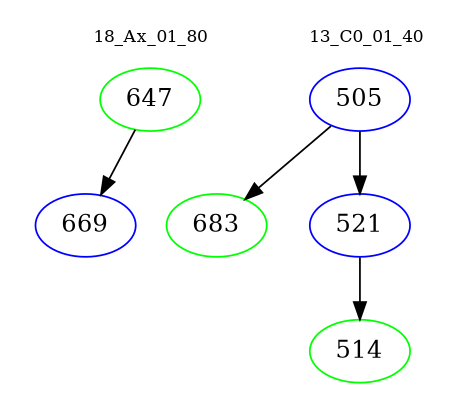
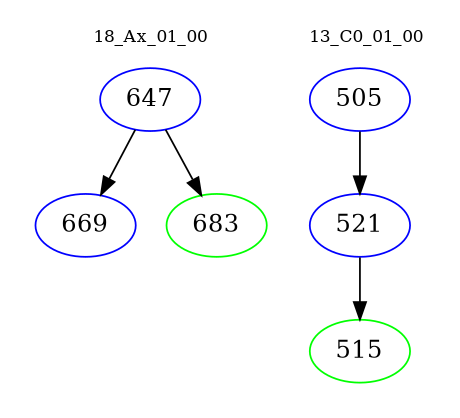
(151, 38) -> (151, 38)
(367, 38) -> (367, 38)
(150, 100) -> (150, 100)
(307, 146) -> (179, 155)
(360, 351) -> (360, 351)
